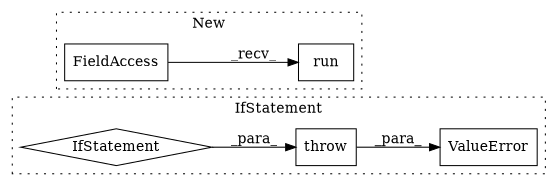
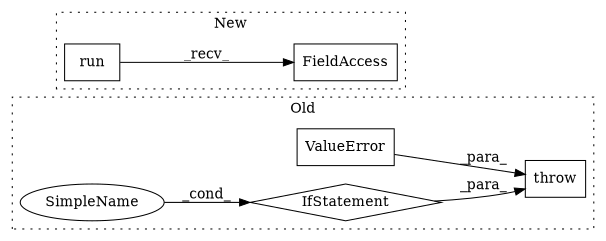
(228, 62) -> (202, 62)
(279, 109) -> (303, 109)
(393, 147) -> (455, 164)
none -> (92, 202)
